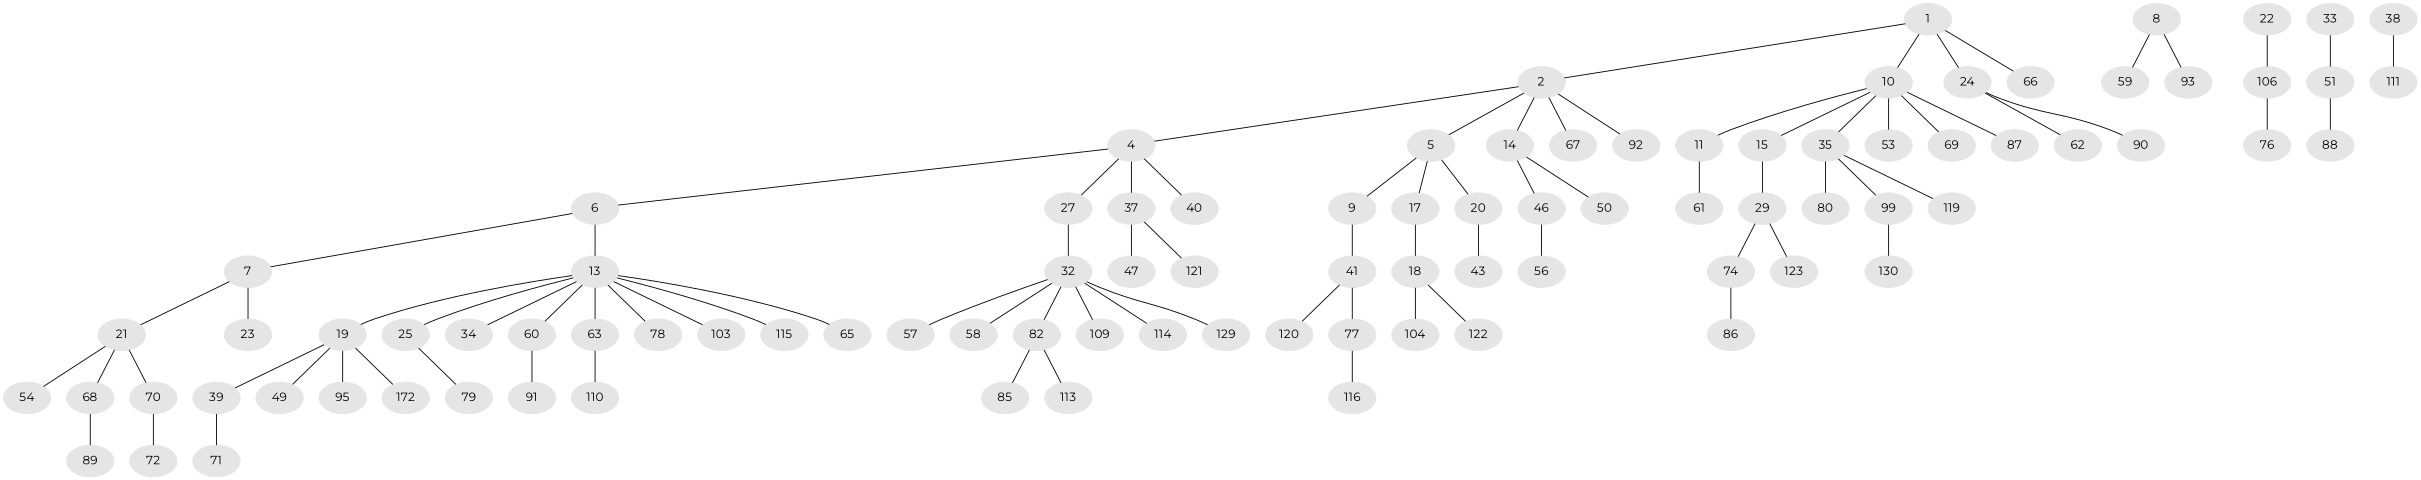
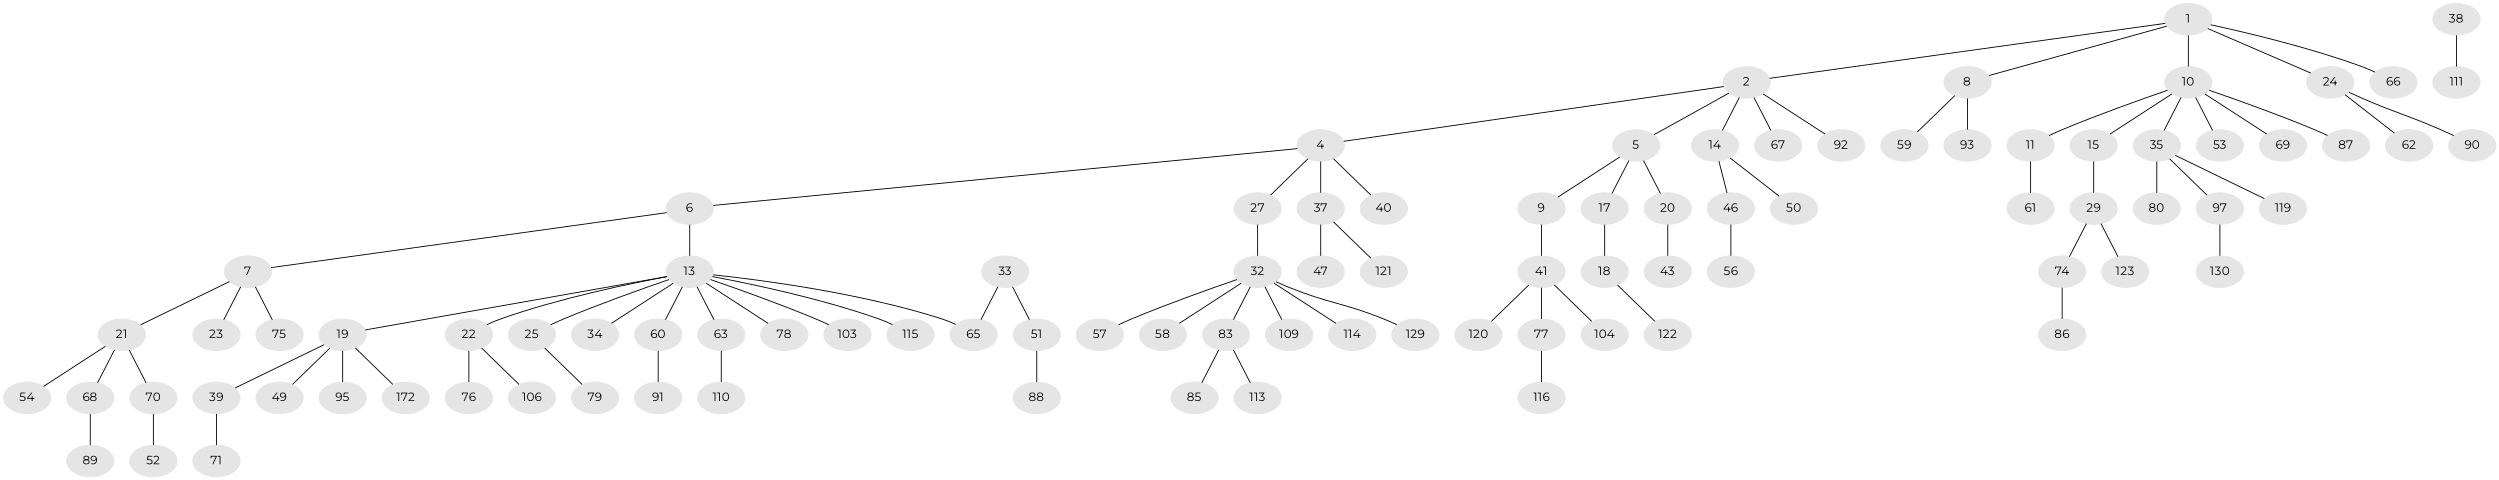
none -> (2078, 51)
(2267, 114) -> (469, 366)
(1889, 209) -> (2220, 209)
none -> (558, 301)
none -> (989, 303)
(1415, 303) -> (1573, 303)
none -> (280, 335)
(1037, 335) -> (1226, 335)
(153, 461) -> (153, 461)
